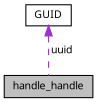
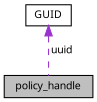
(49, 87) -> (49, 87)
